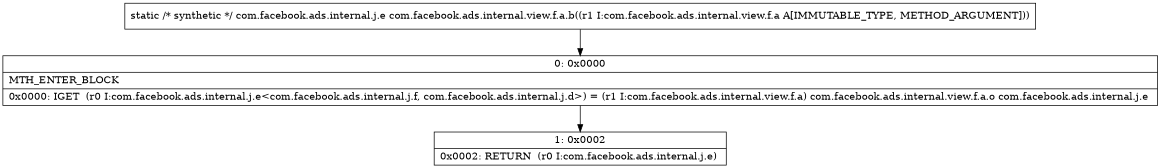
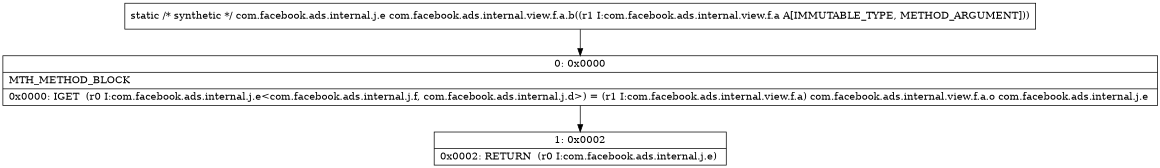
(64, 80) -> (69, 80)
